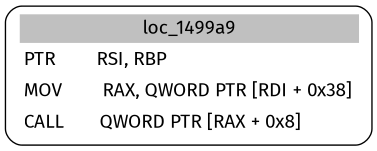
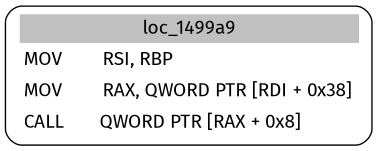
(96, 59) -> (99, 59)
